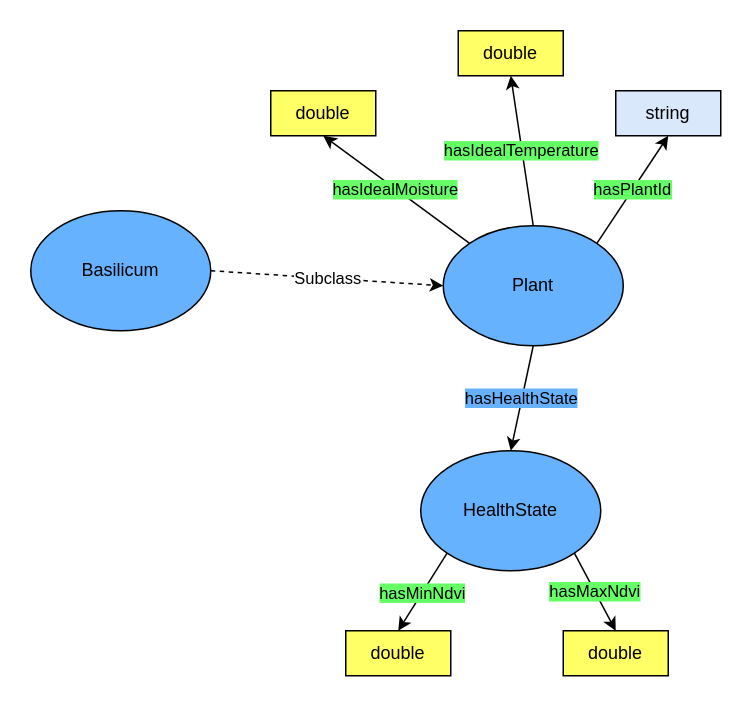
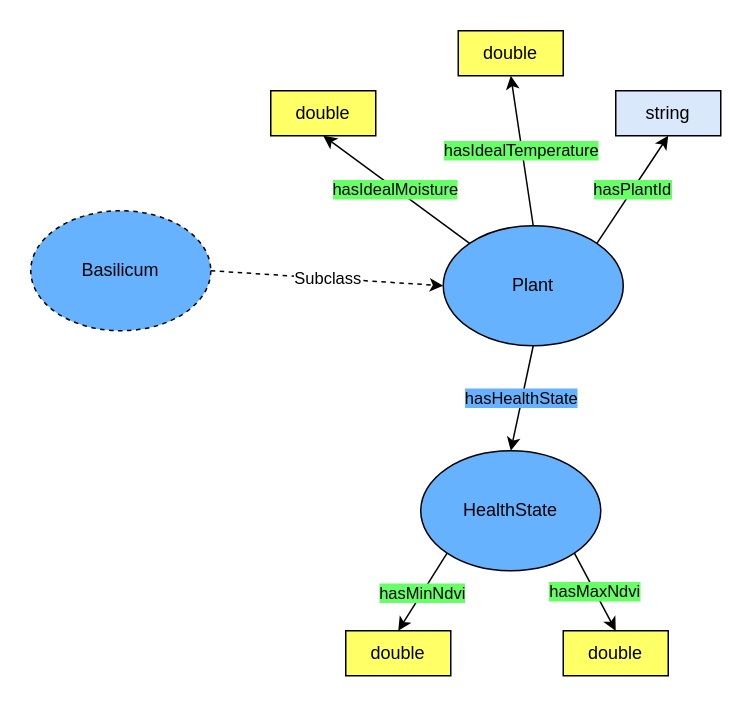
(121, 271) -> (121, 271)
